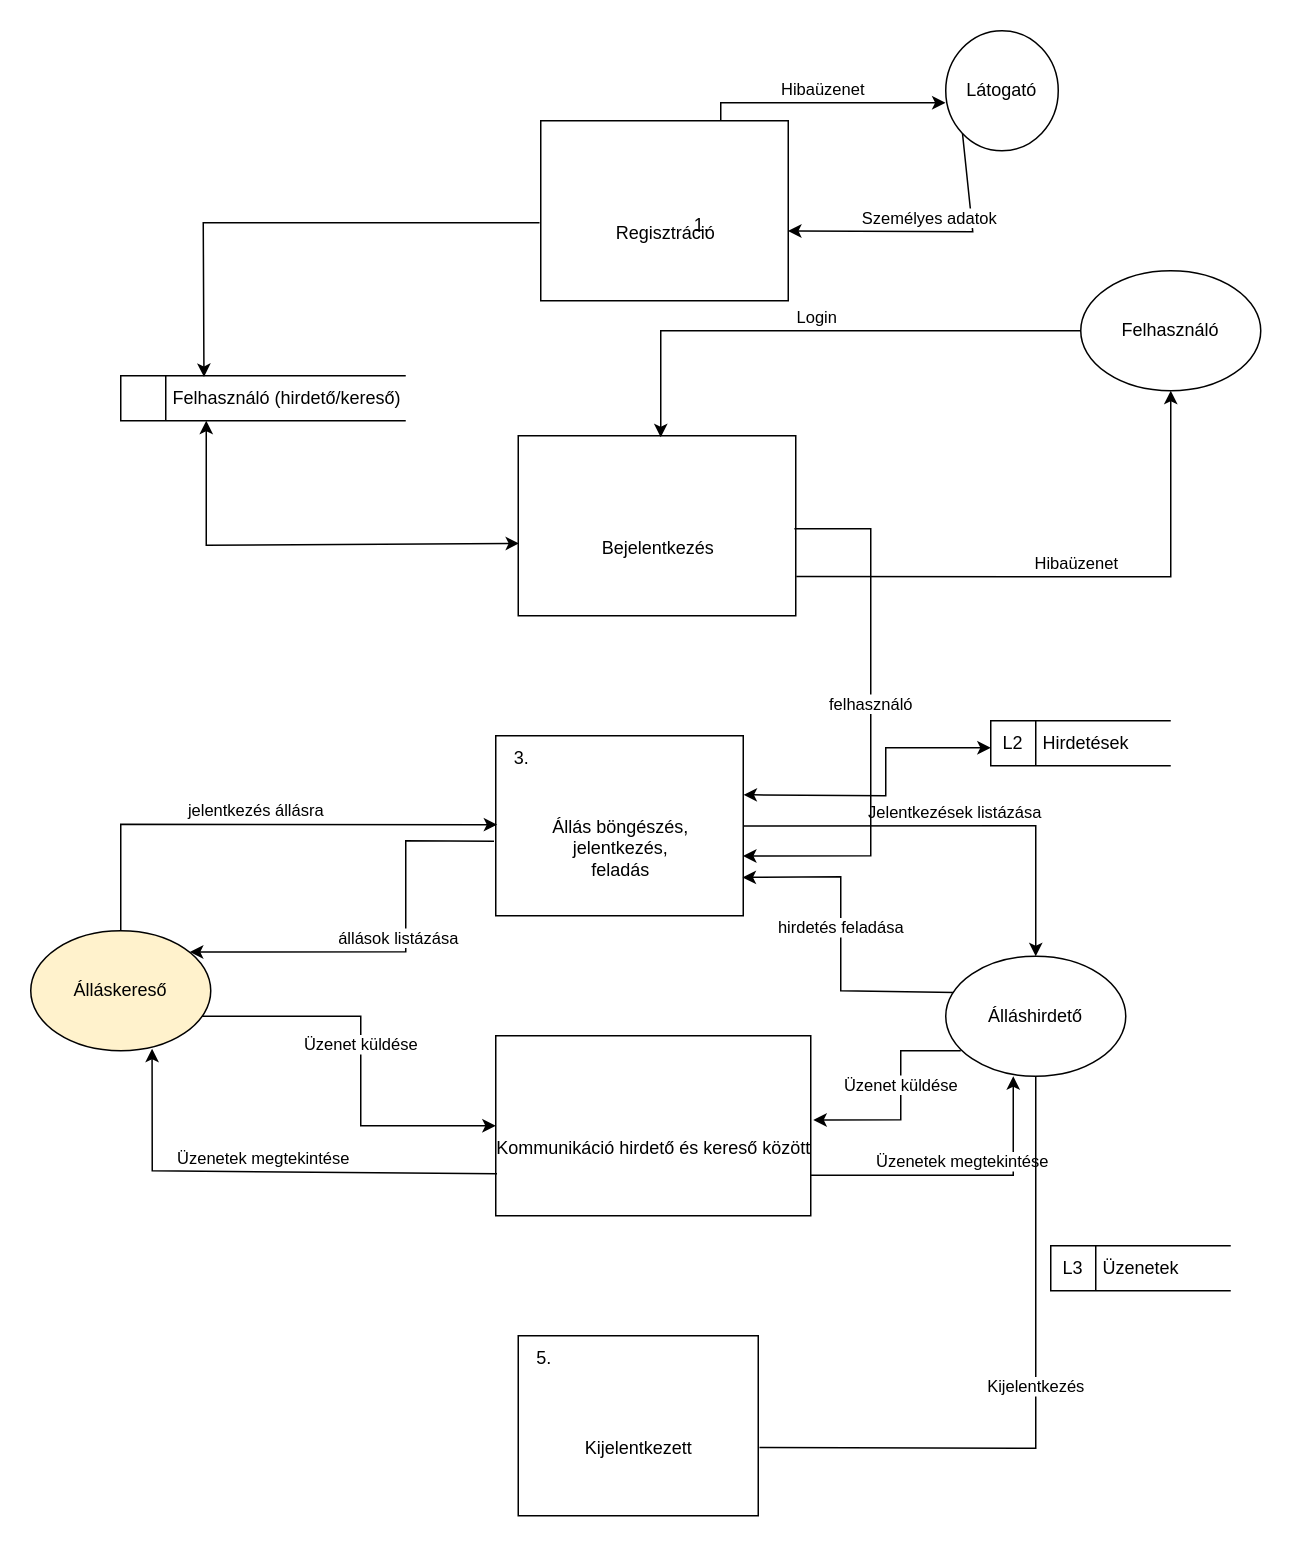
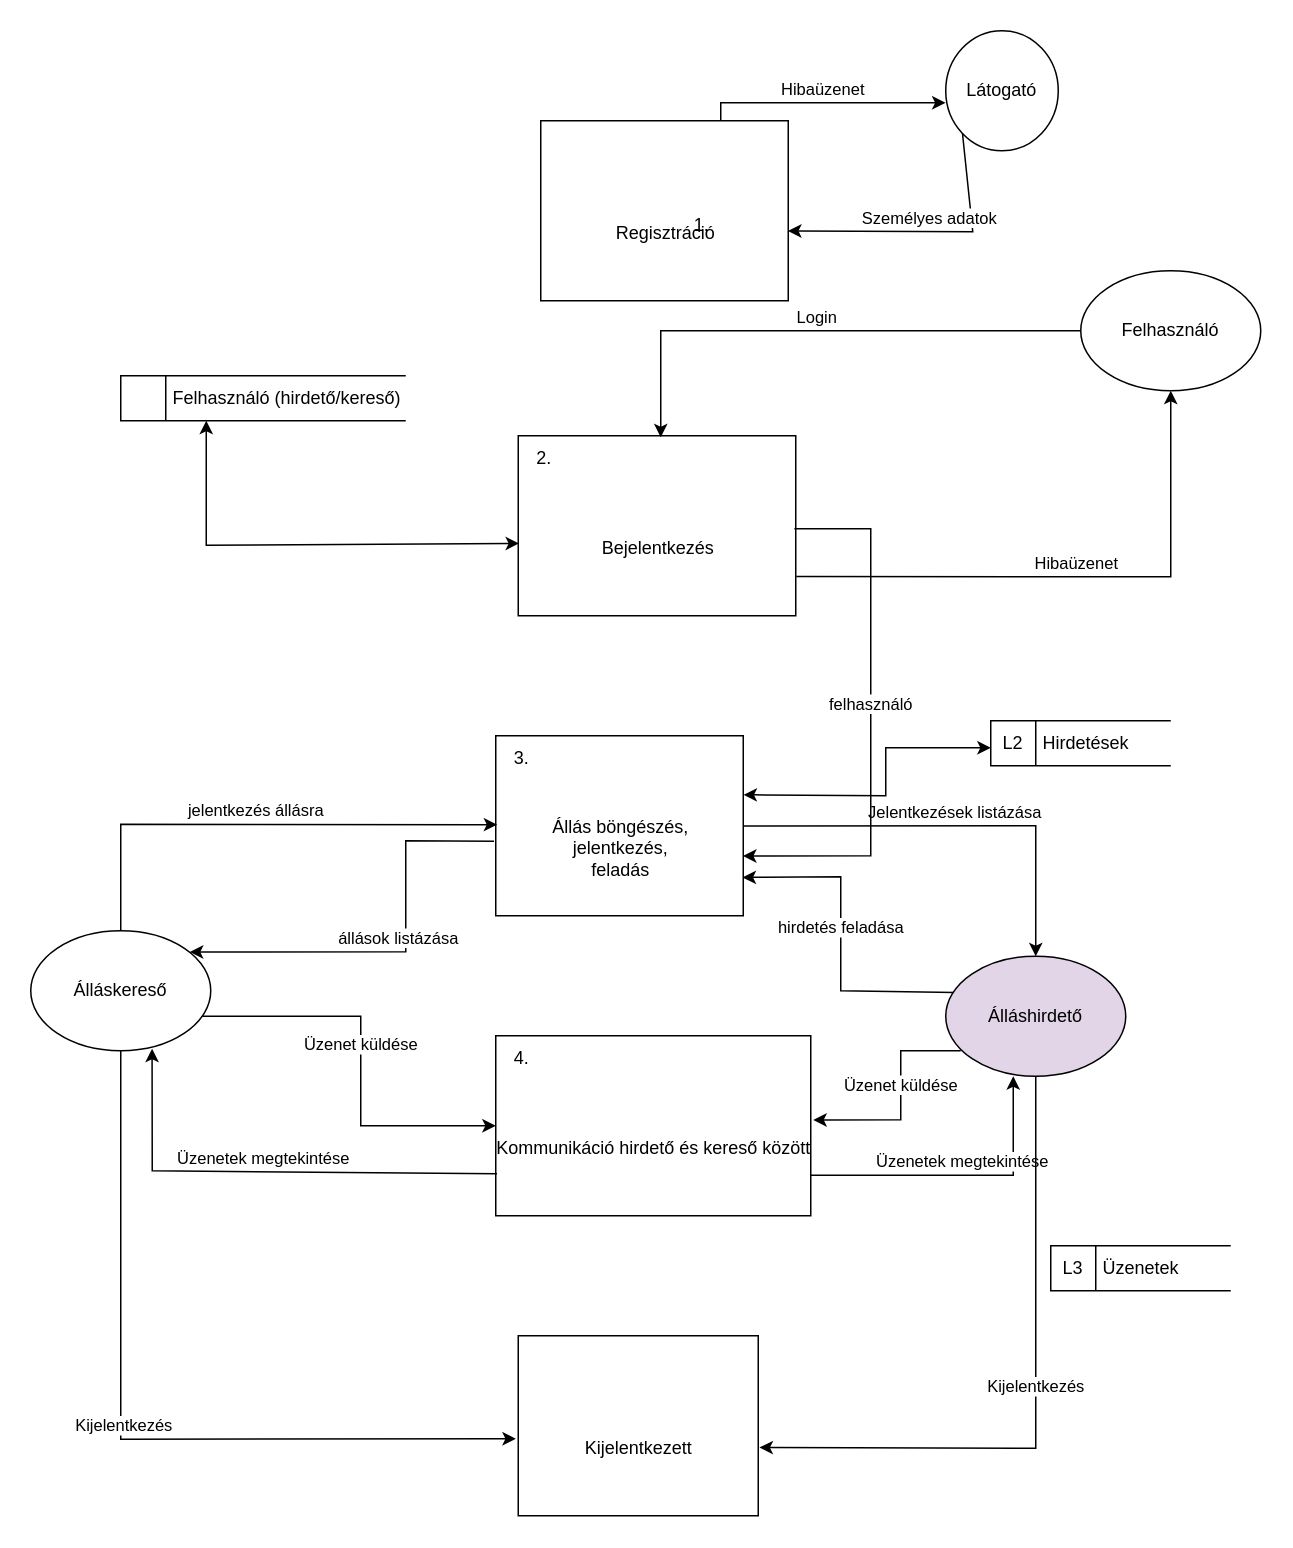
(299, 223) -> none
none -> (545, 458)
(121, 991) -> (121, 991)
(1036, 1016) -> (1036, 1016)
none -> (522, 1058)
(545, 1358) -> none
none -> (121, 1437)
(766, 1448) -> (771, 1448)
